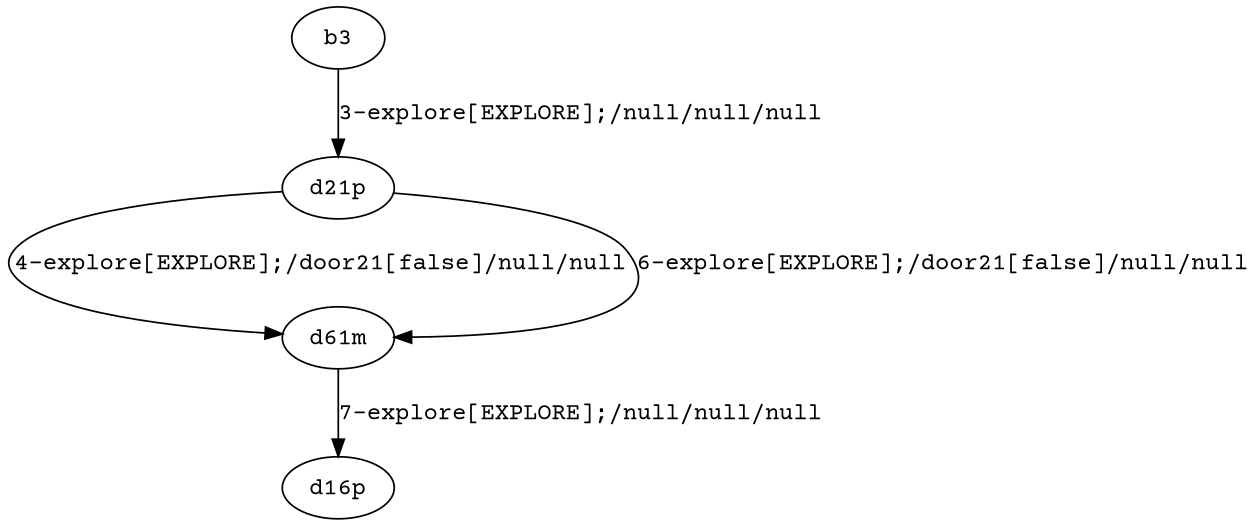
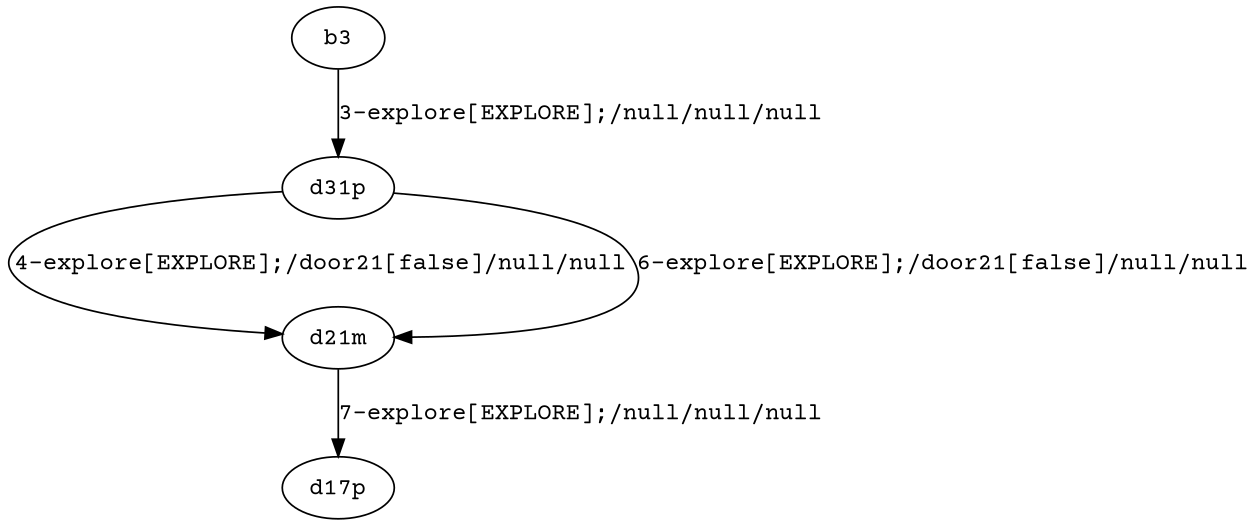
(338, 188) -> (338, 188)
(338, 338) -> (338, 338)
(338, 488) -> (338, 488)
